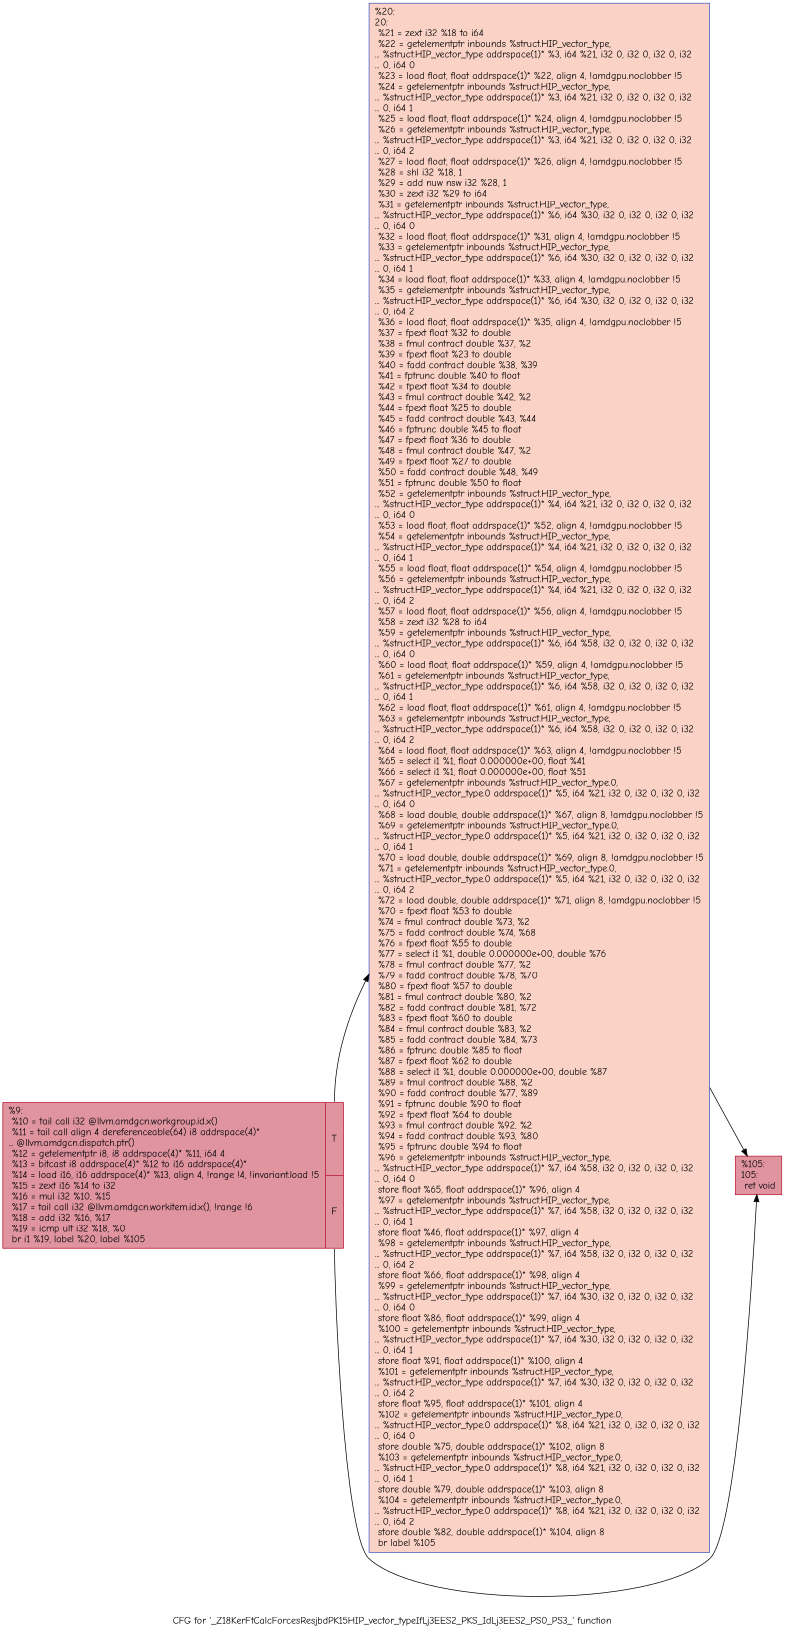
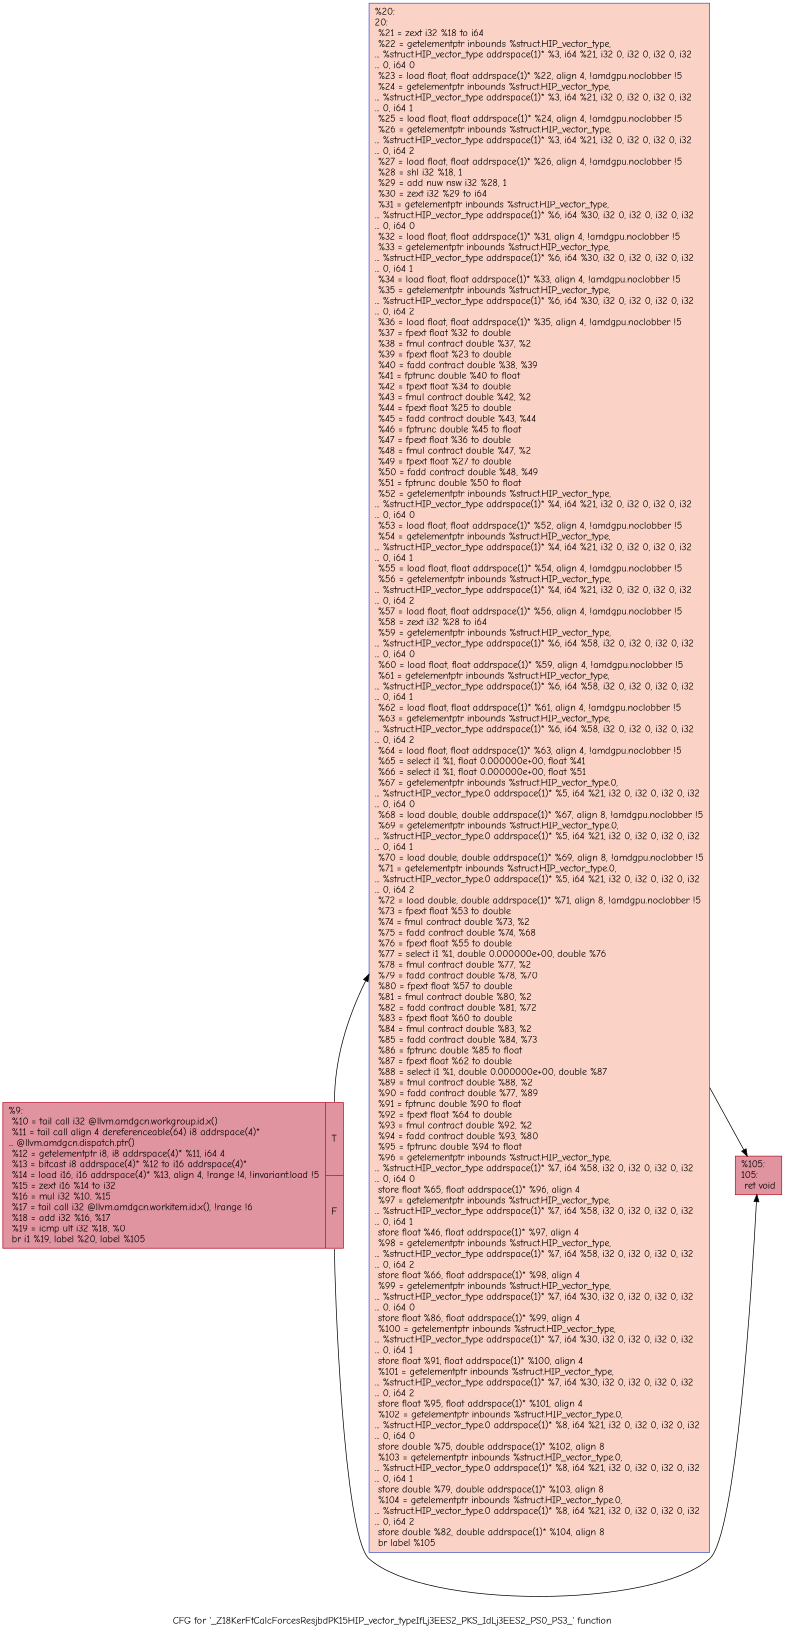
(444, 911) -> (443, 911)
